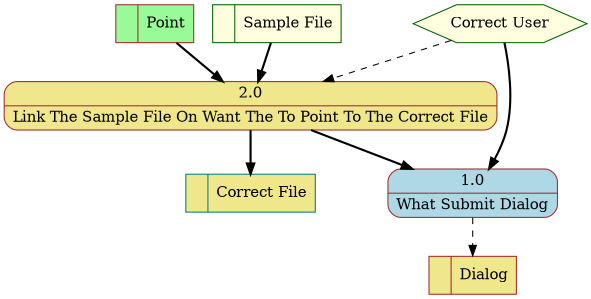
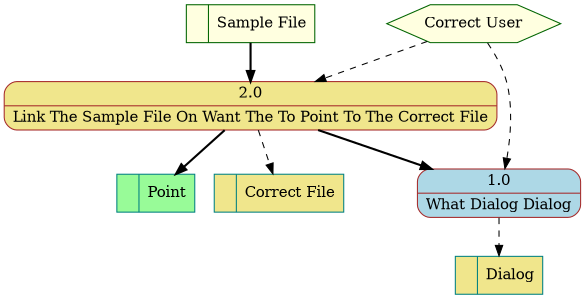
(155, 24) -> (156, 193)
(196, 59) -> (204, 148)
(510, 102) -> (510, 98)
(251, 147) -> (264, 147)
(473, 205) -> (499, 205)
(473, 275) -> (499, 275)
